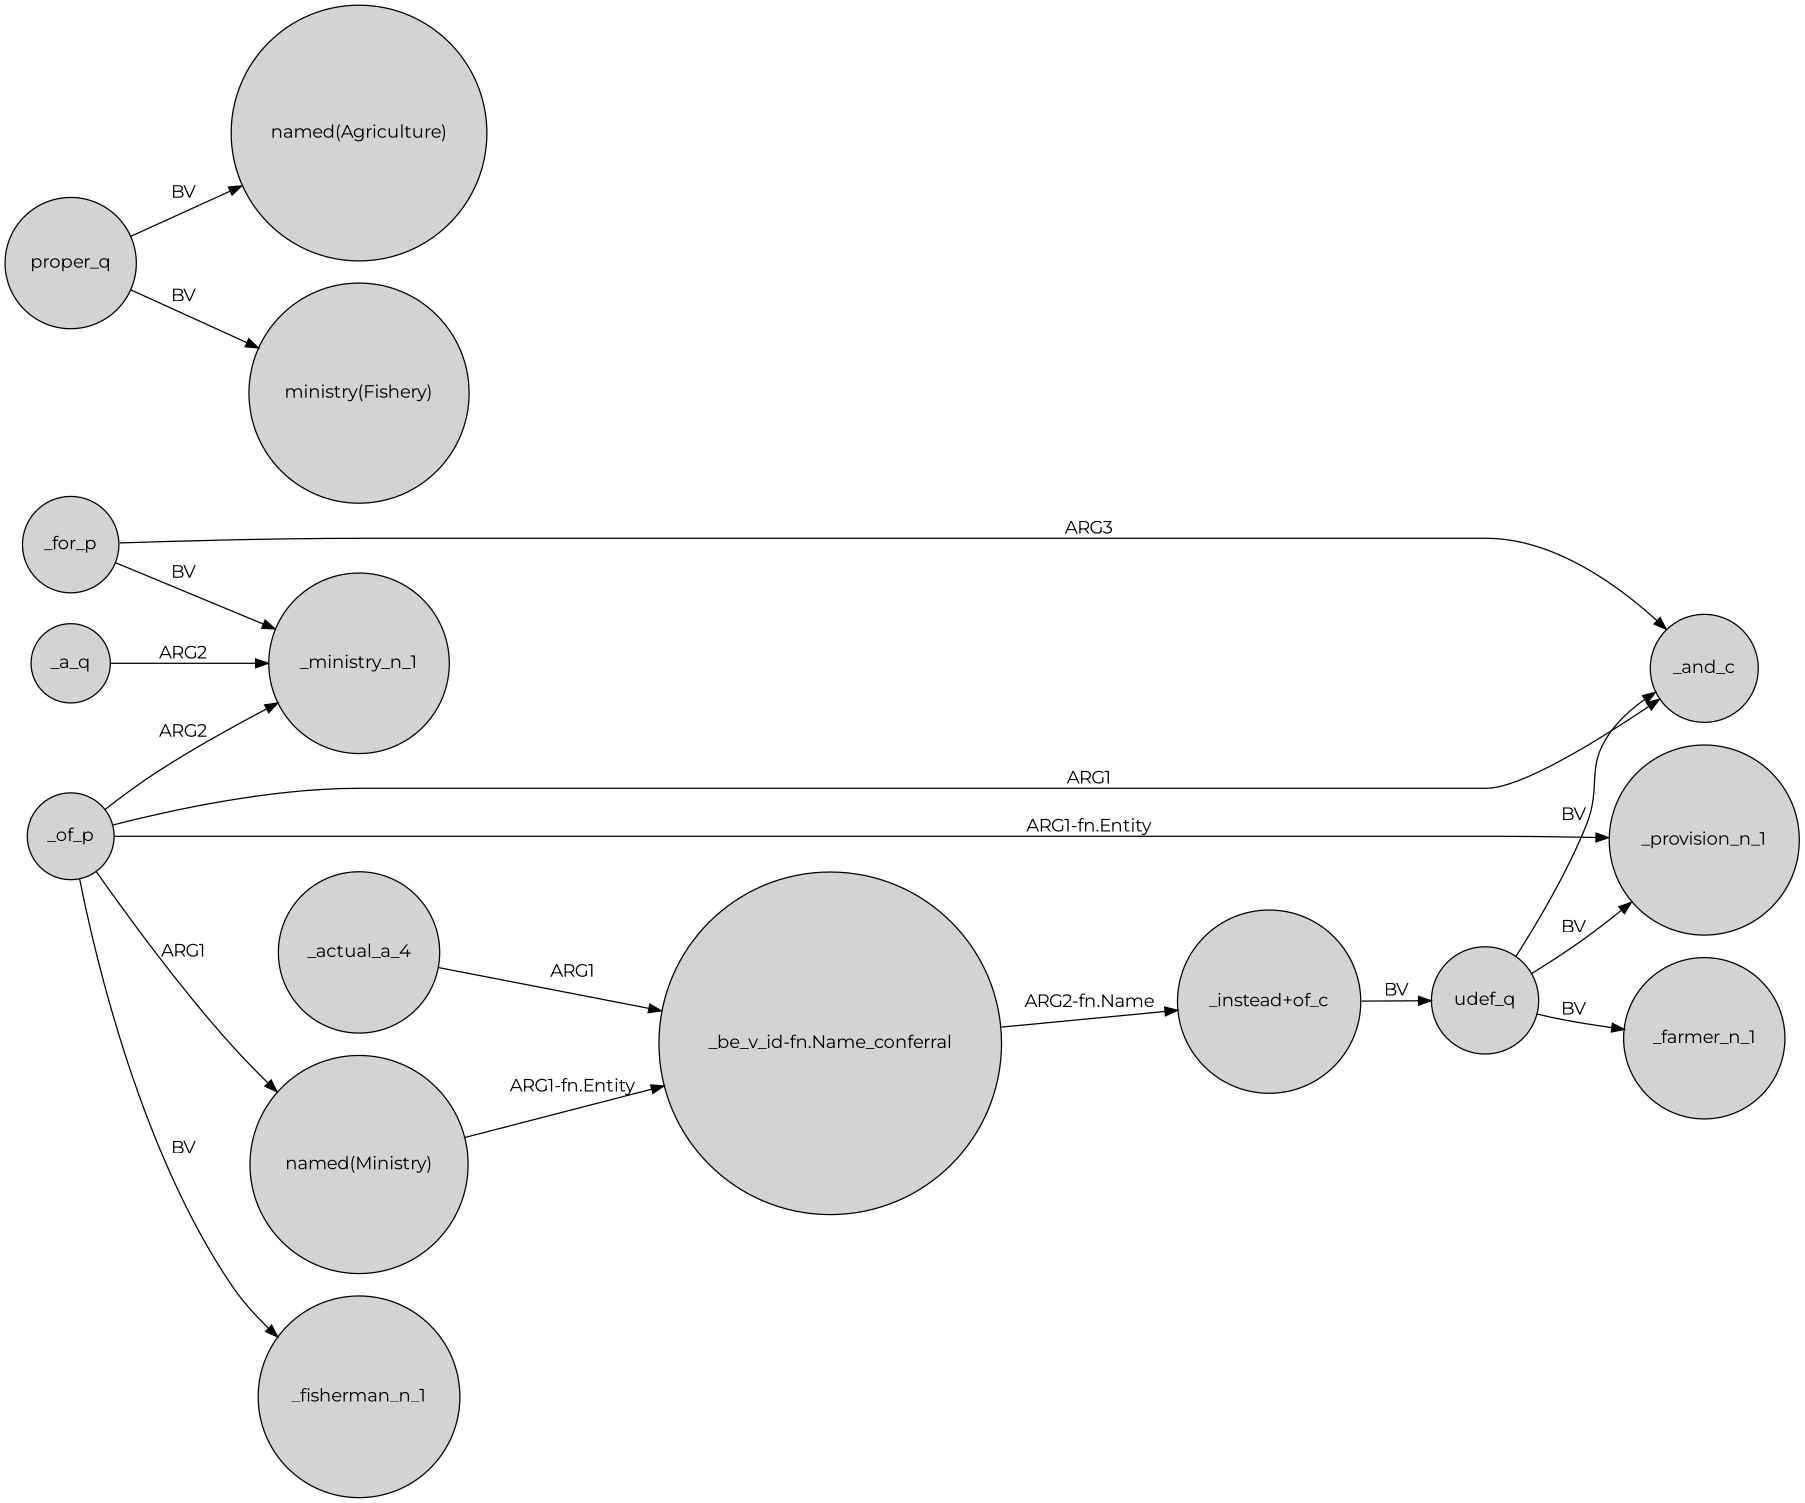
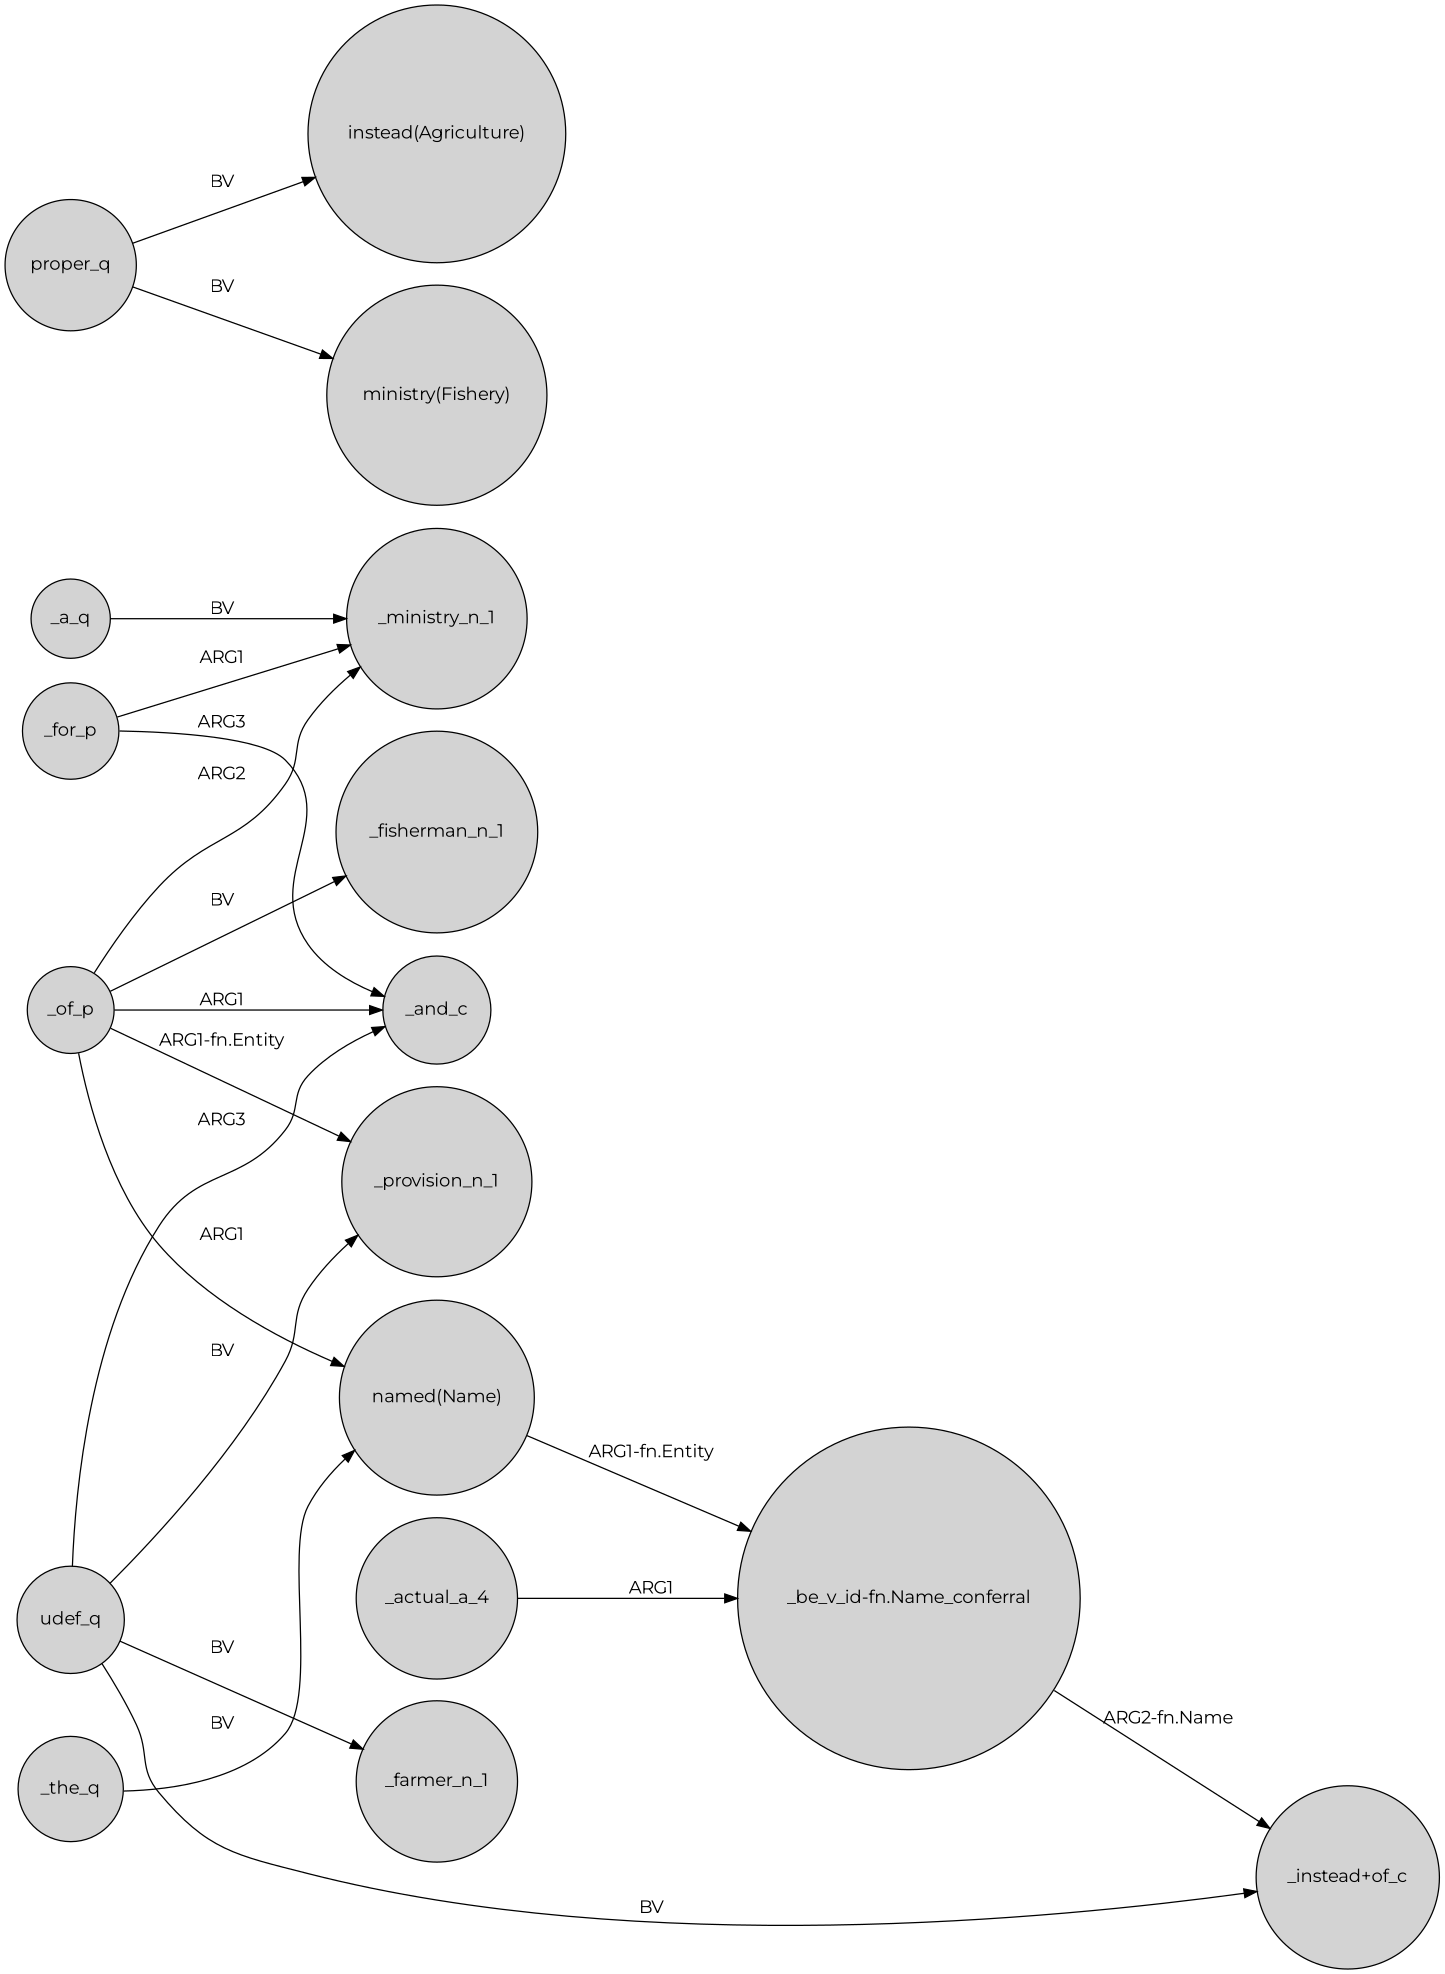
(359, 133) -> (437, 134)
(184, 573) -> (222, 658)
(184, 654) -> (222, 609)
(1574, 815) -> (222, 1120)
(1390, 1001) -> (617, 1919)
(359, 1164) -> (437, 1398)
none -> (71, 1789)
